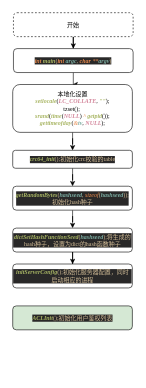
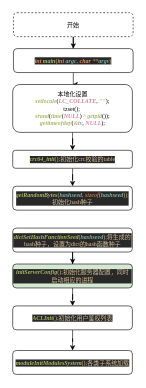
(73, 221) -> none
(73, 276) -> (73, 276)
none -> (73, 299)
(73, 318) -> (73, 318)
none -> (73, 341)
none -> (73, 363)
